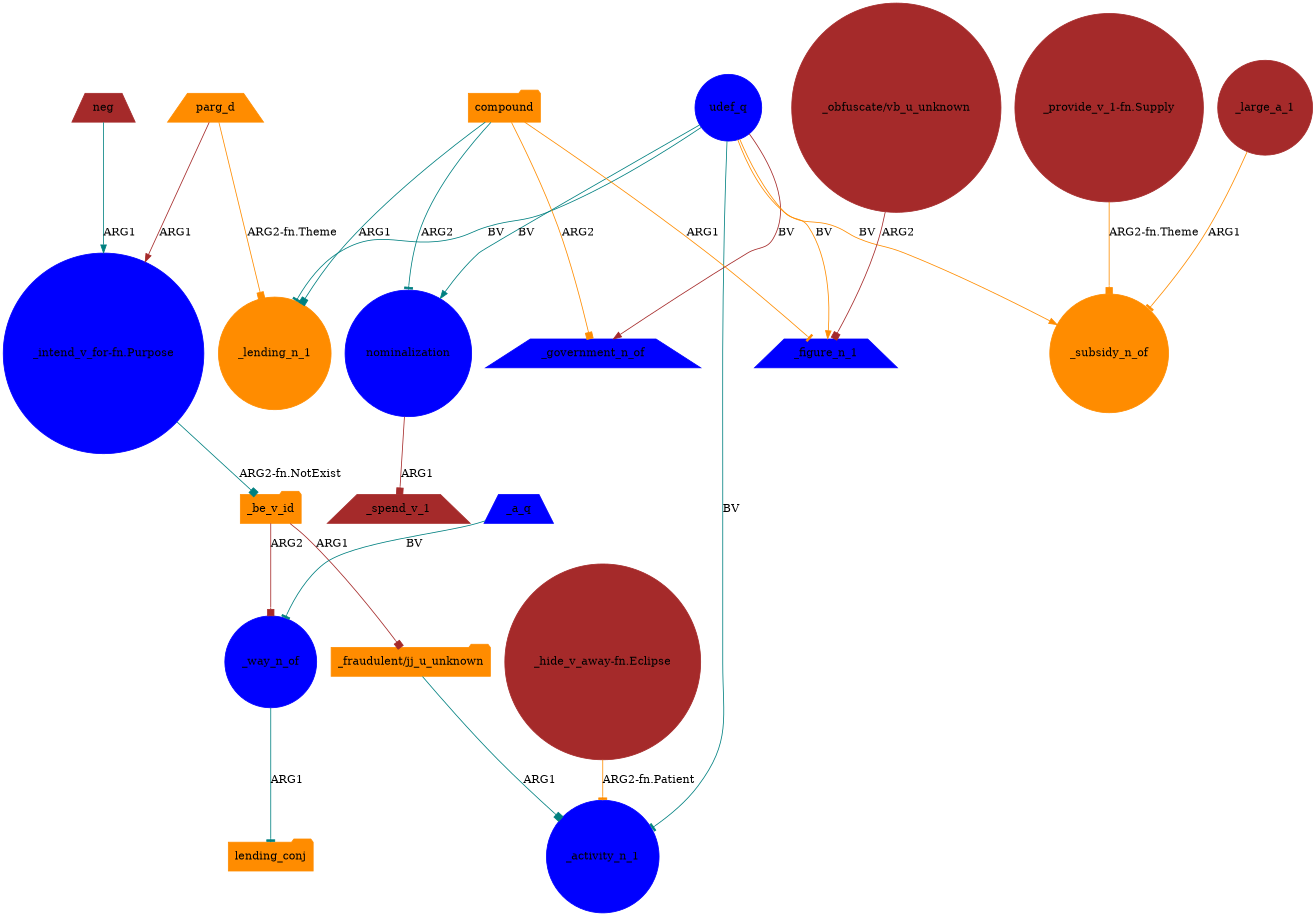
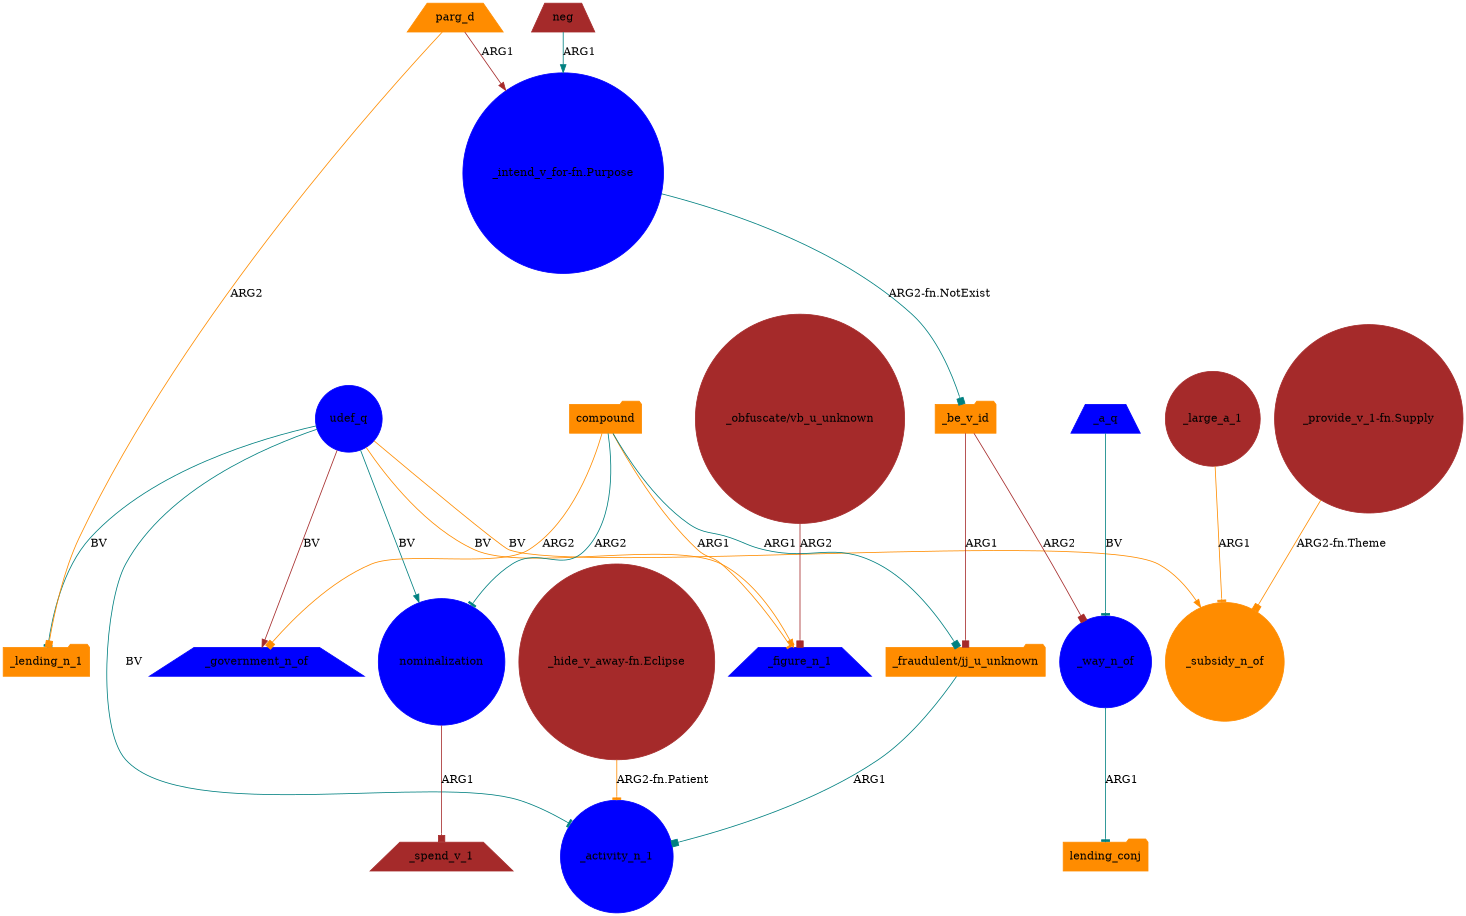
(388, 202) -> (766, 550)
(292, 233) -> (247, 294)
(275, 353) -> (46, 662)
